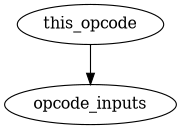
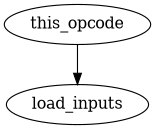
(90, 105) -> (77, 105)
